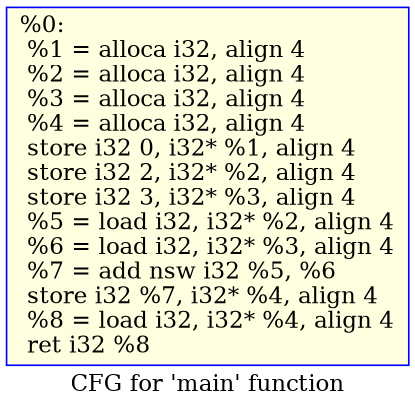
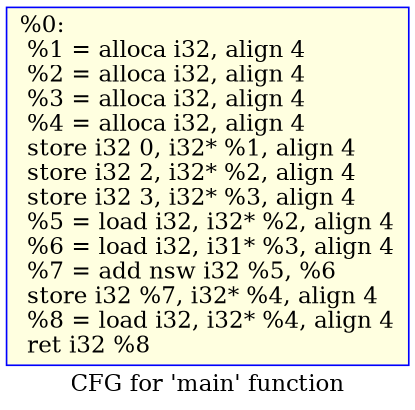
(208, 247) -> (208, 247)
